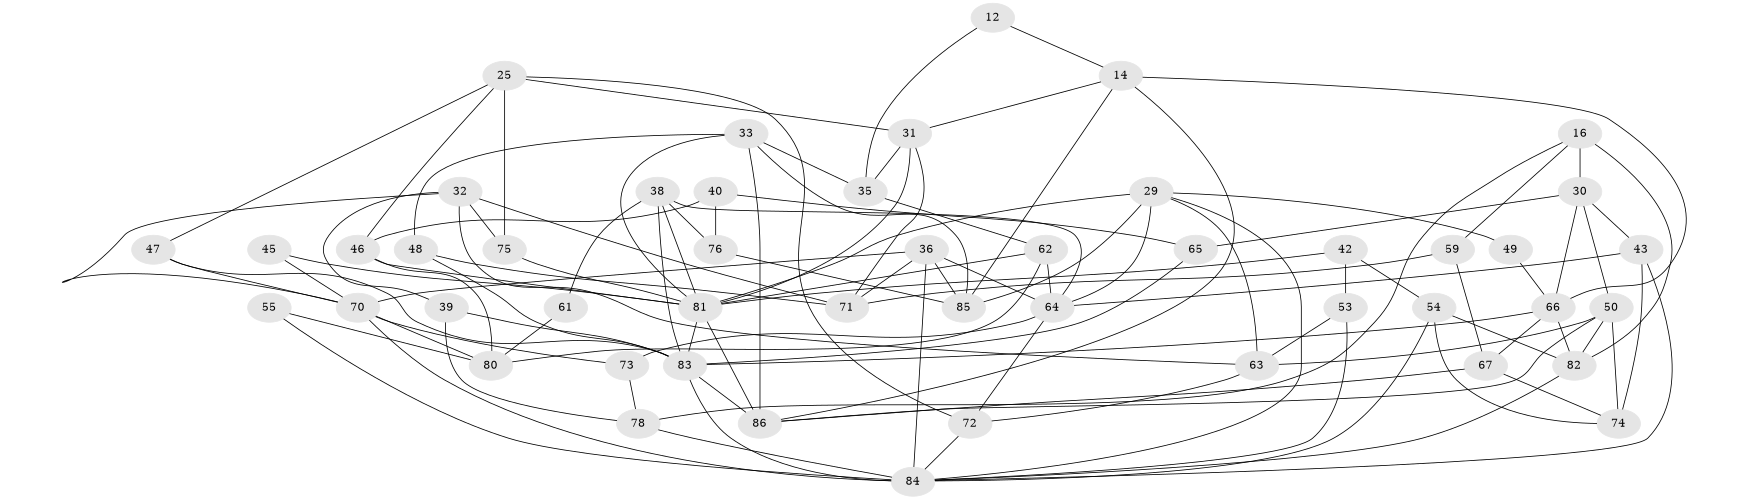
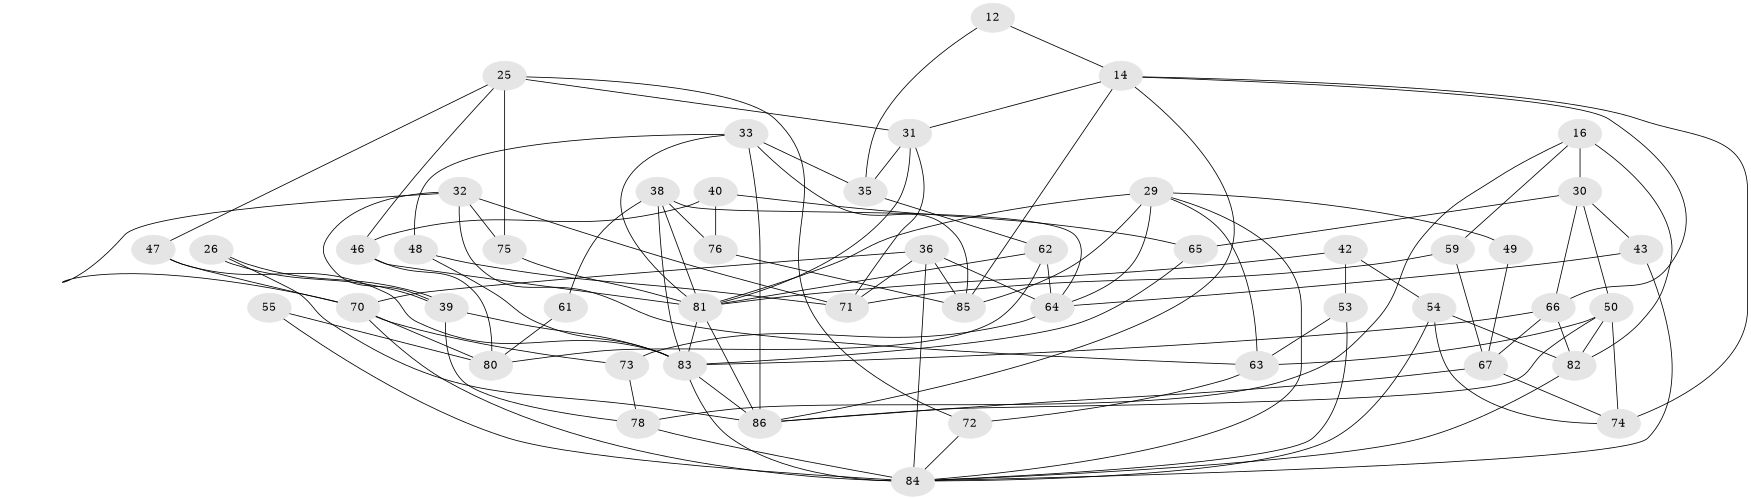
none -> (211, 250)
(269, 250) -> none
(1532, 279) -> (1498, 308)
(1638, 338) -> (1602, 110)
(1015, 361) -> none
